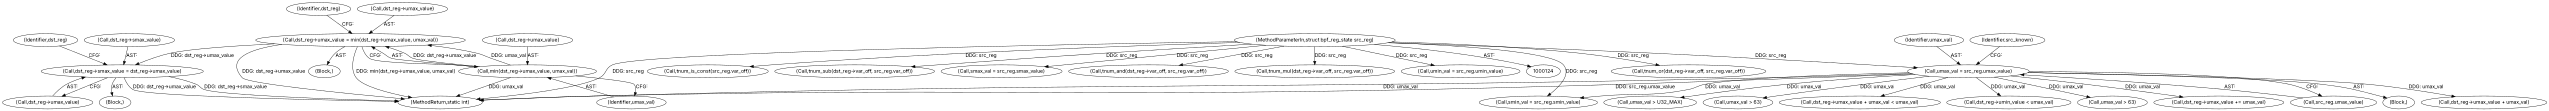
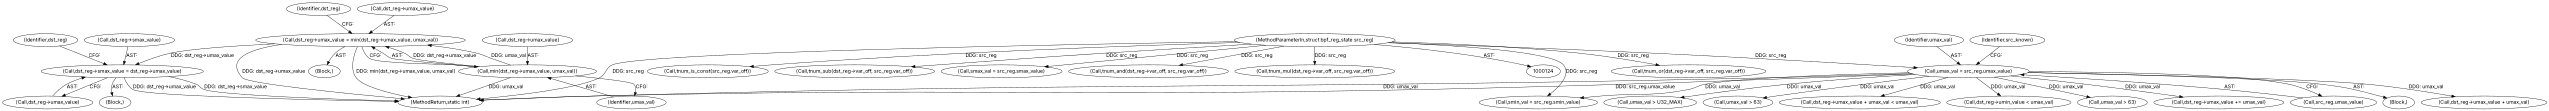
(1461, 71) -> none
